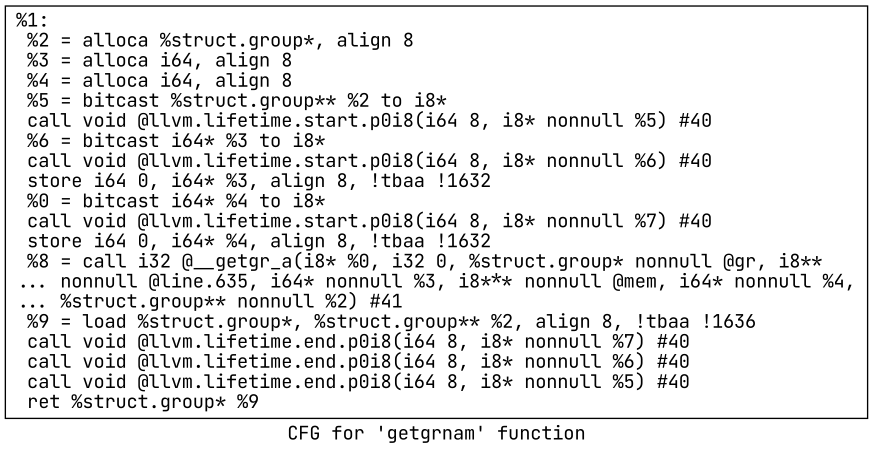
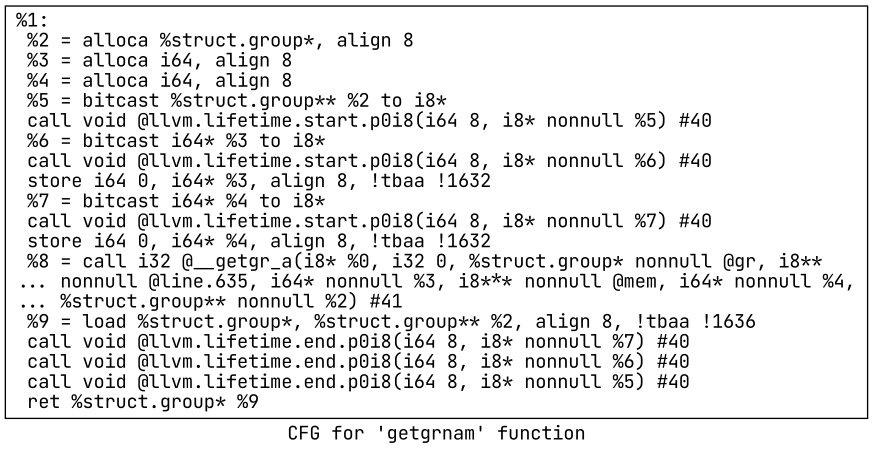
(171, 202) -> (171, 202)
